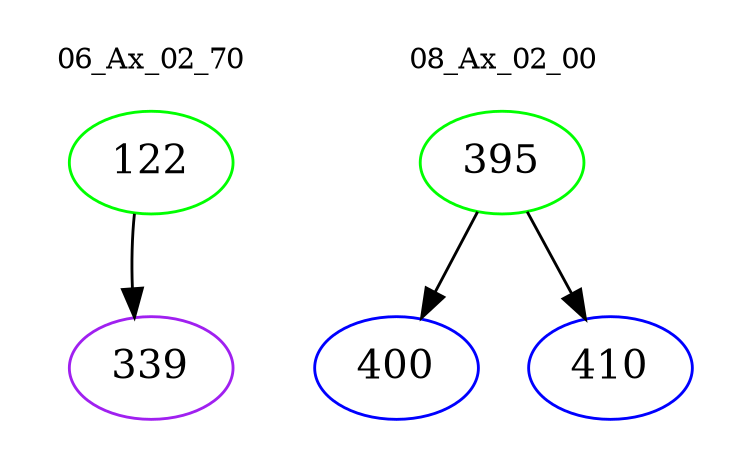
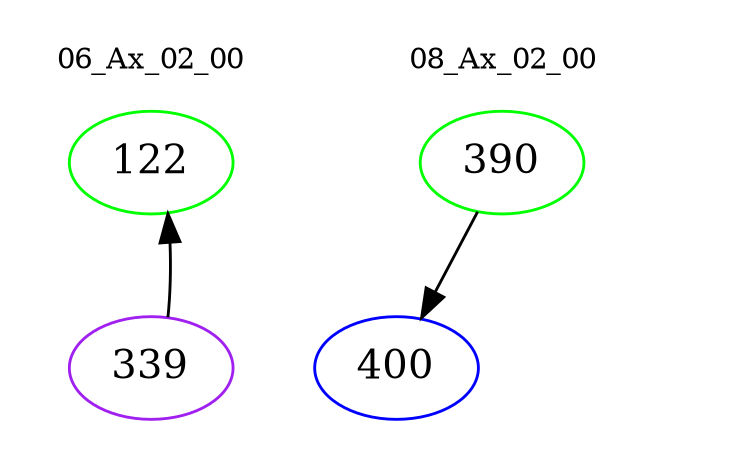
(151, 61) -> (151, 61)
(502, 163) -> (502, 163)
(132, 251) -> (170, 280)
(610, 368) -> none
